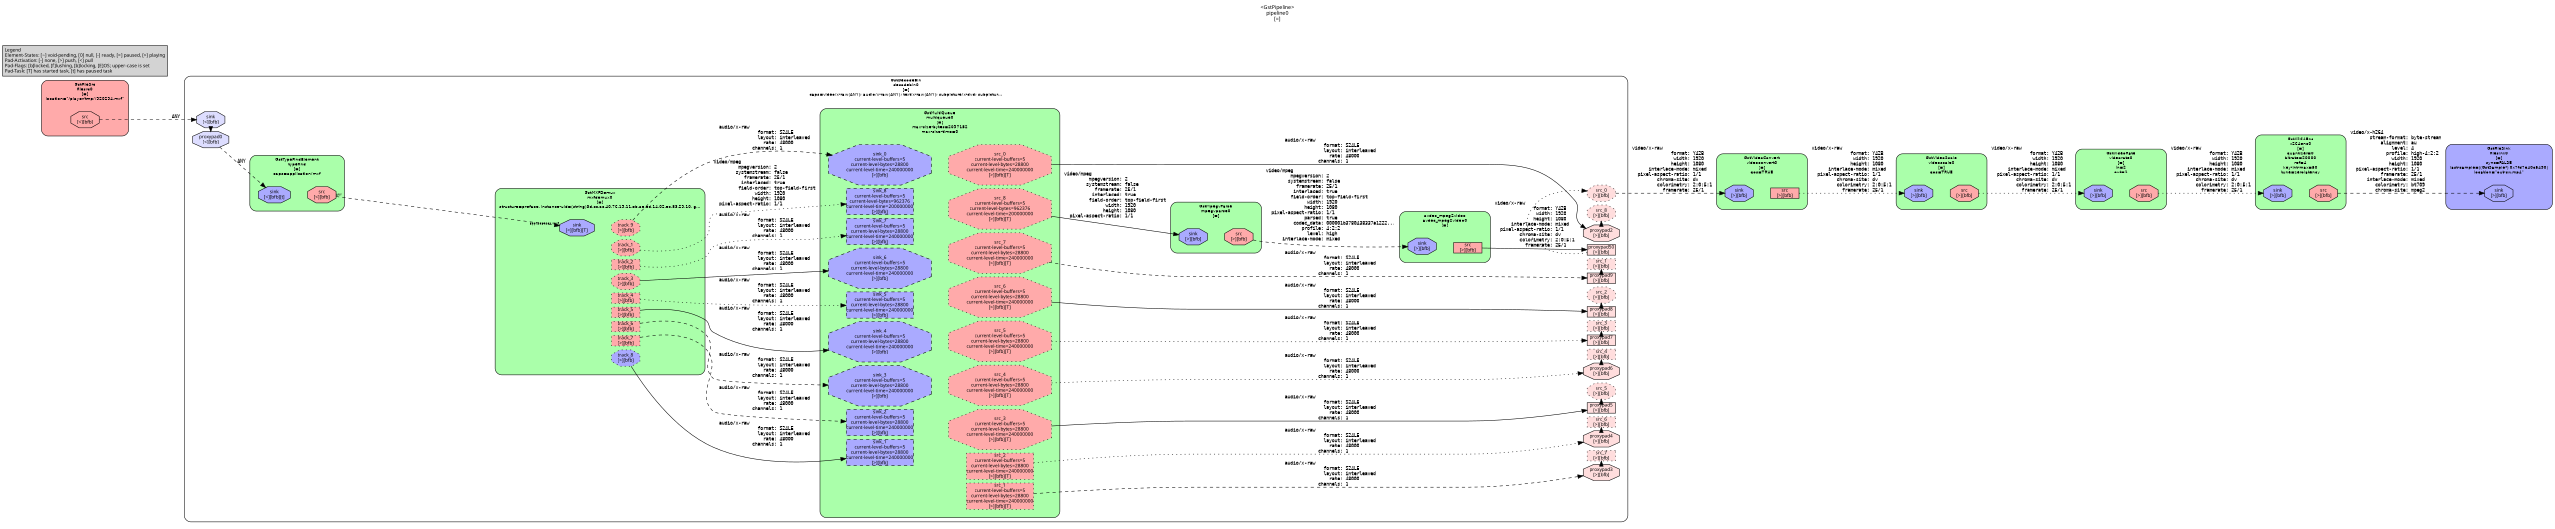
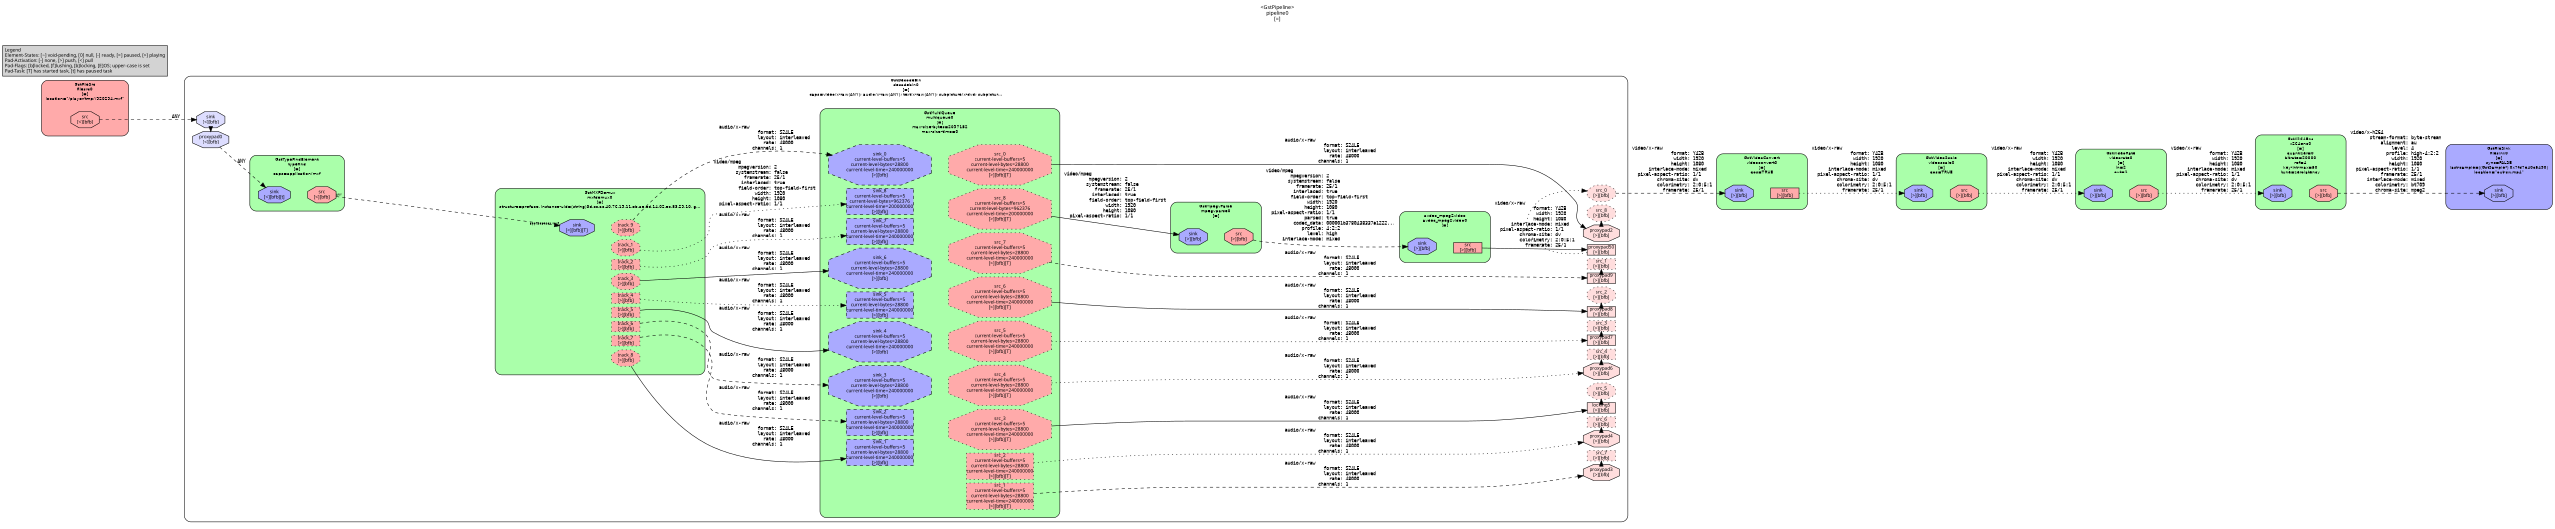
(626, 358) -> (626, 358)
(1601, 408) -> (1601, 408)
